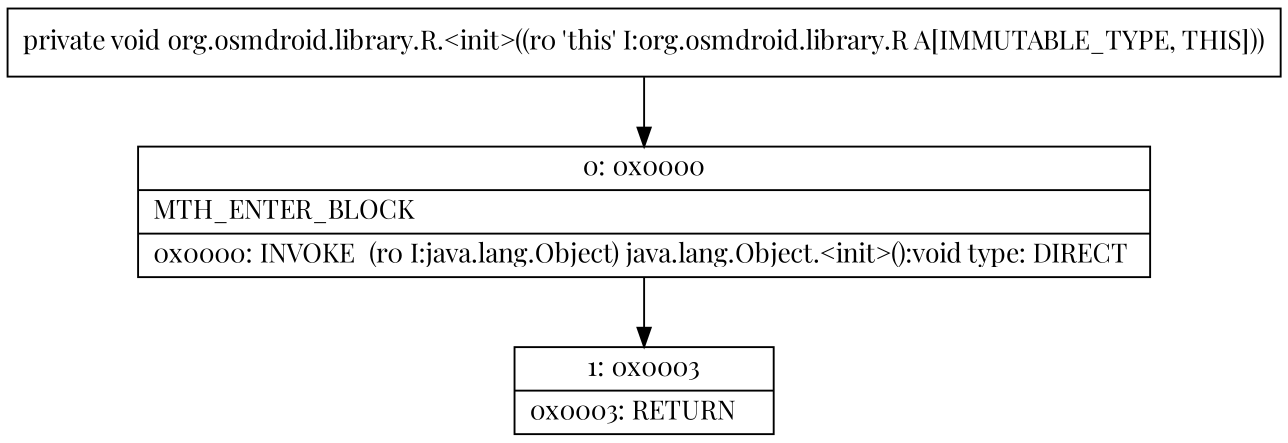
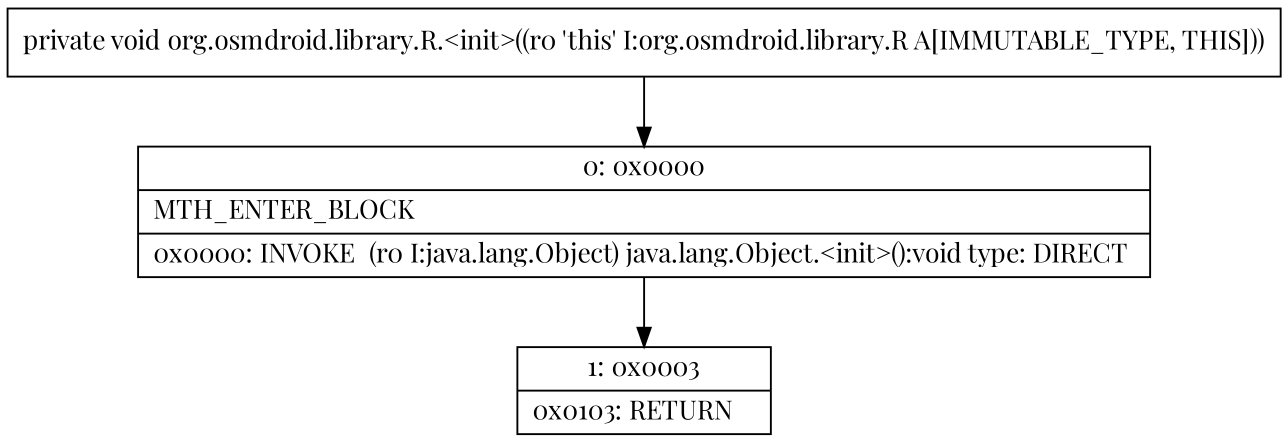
(644, 411) -> (644, 411)
